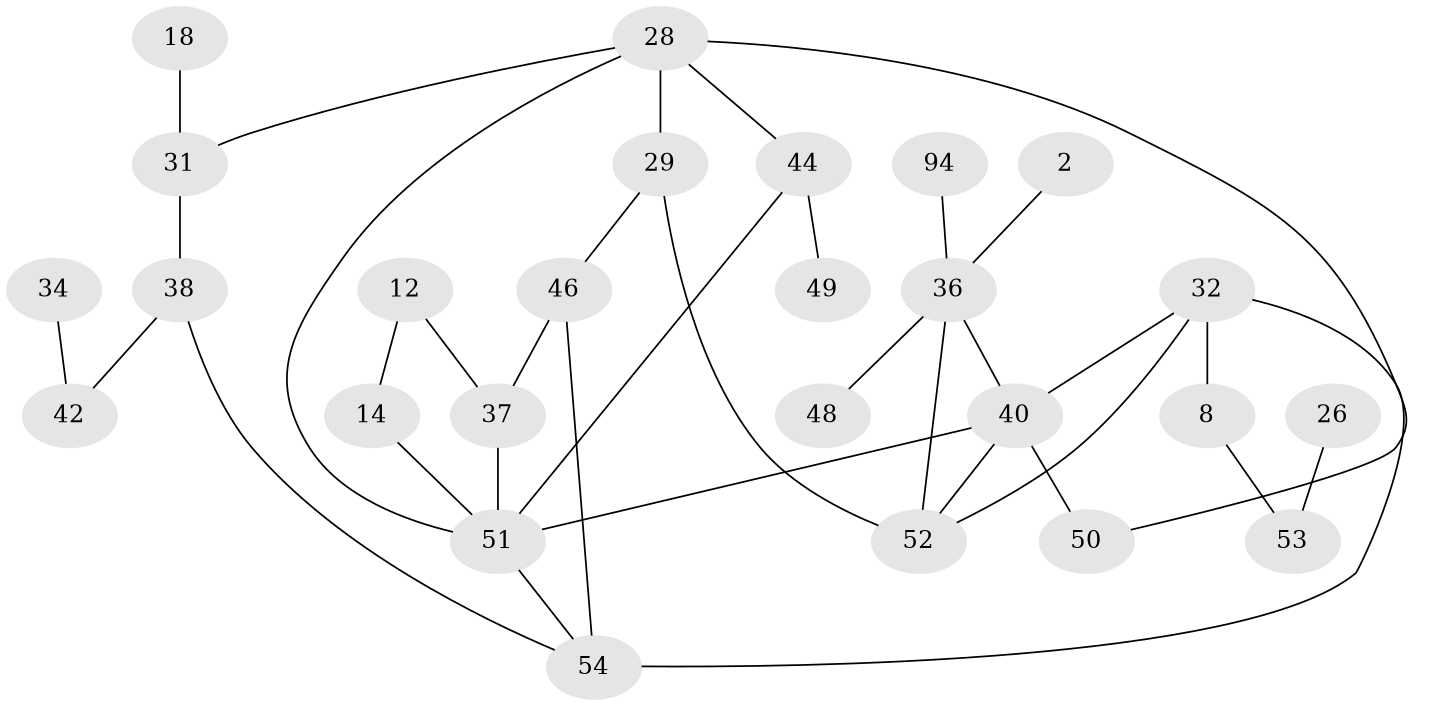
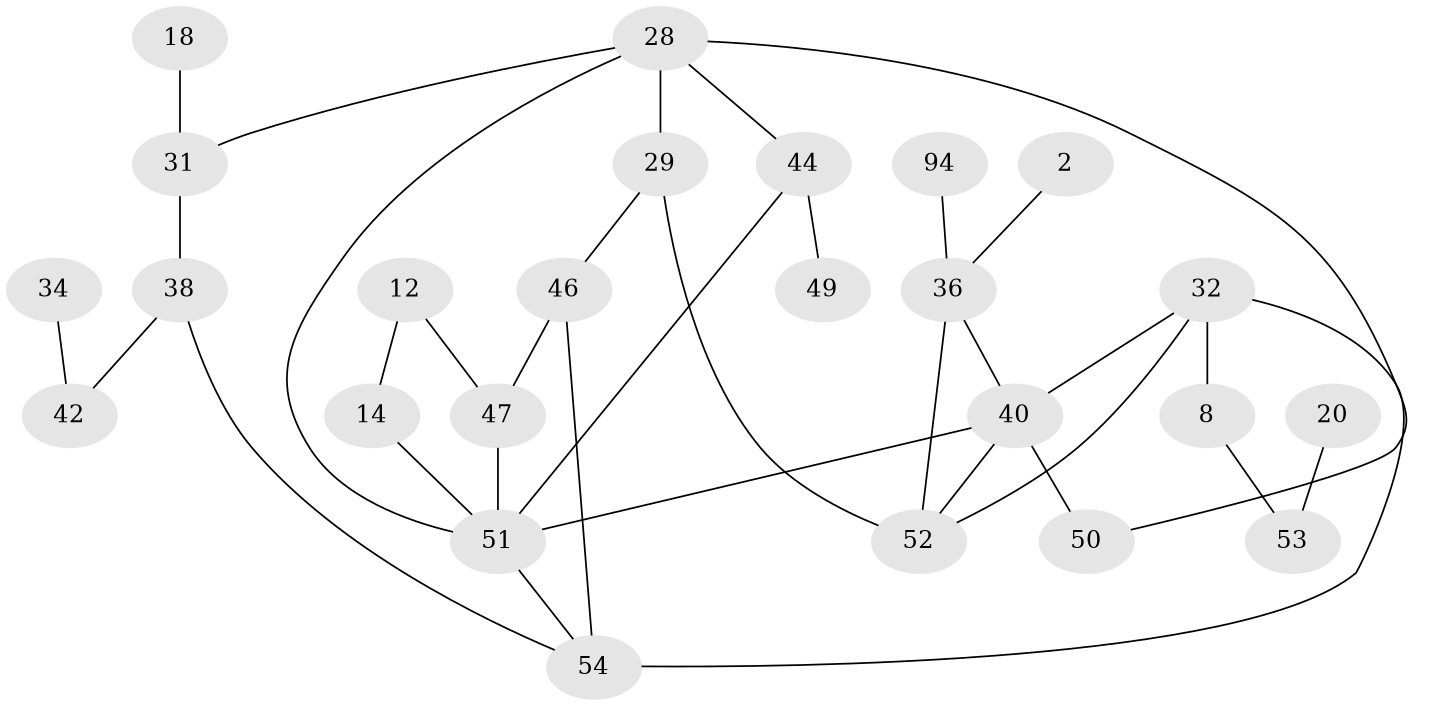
(498, 416) -> (498, 416)
(823, 416) -> none
(1333, 416) -> (1333, 416)
